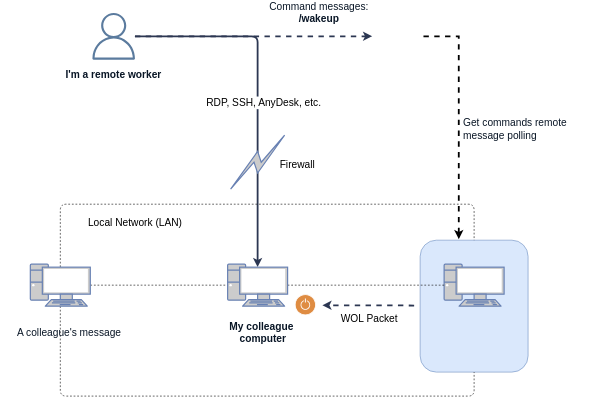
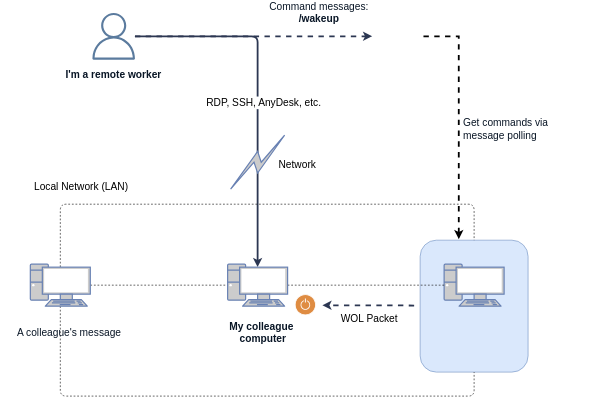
(520, 129) -> (520, 129)
(298, 165) -> (298, 165)
(135, 224) -> (81, 188)
